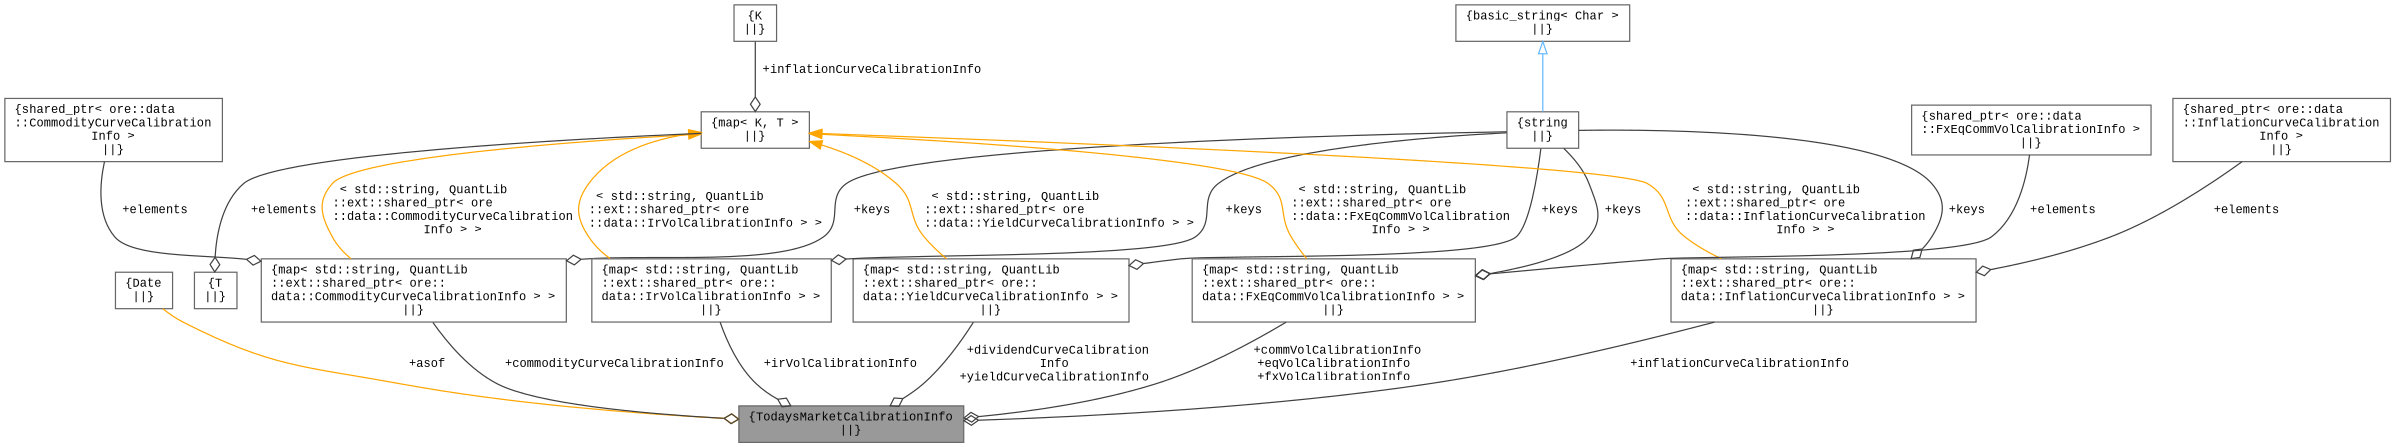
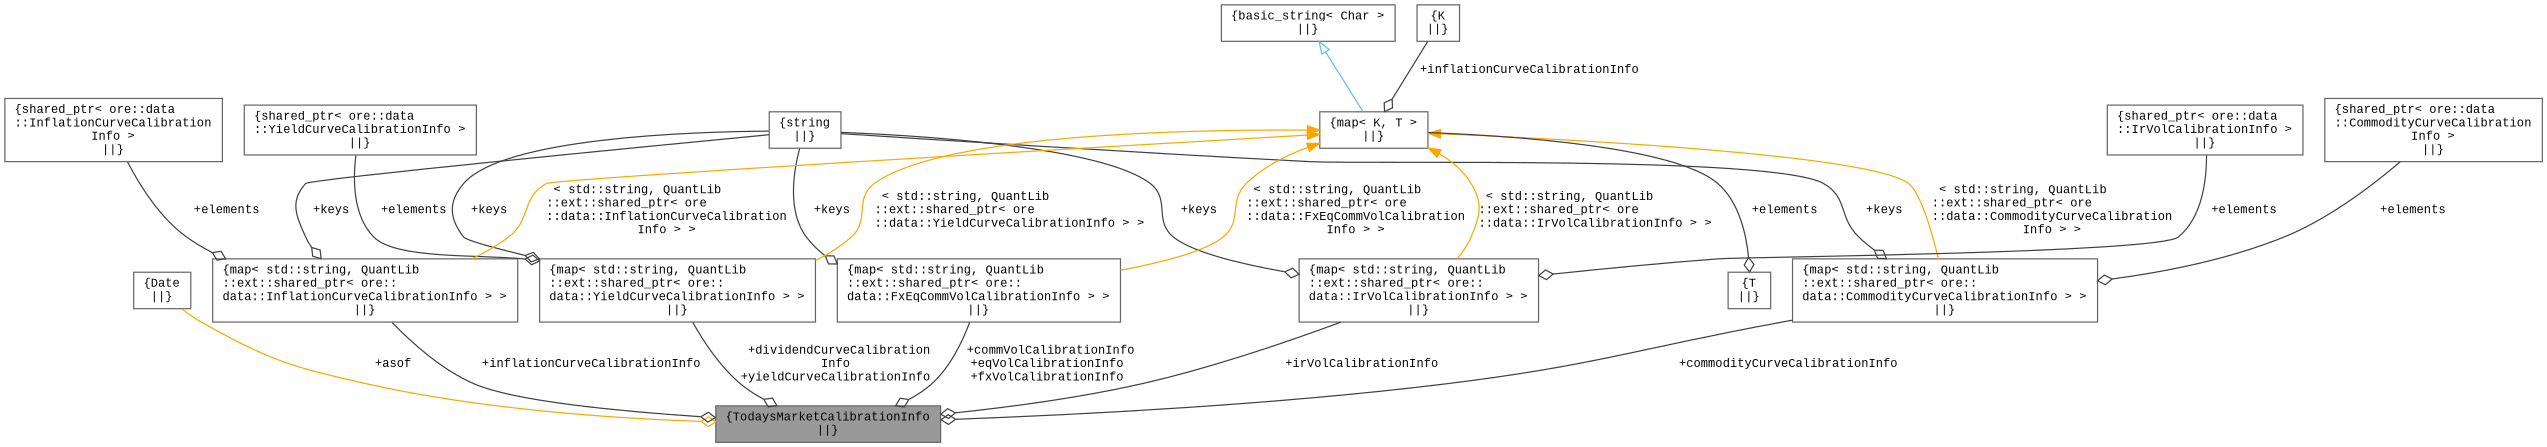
(1543, 83) -> (1344, 82)
none -> (360, 130)
(2031, 130) -> none
none -> (2205, 130)
